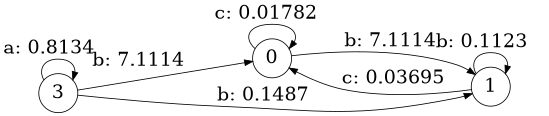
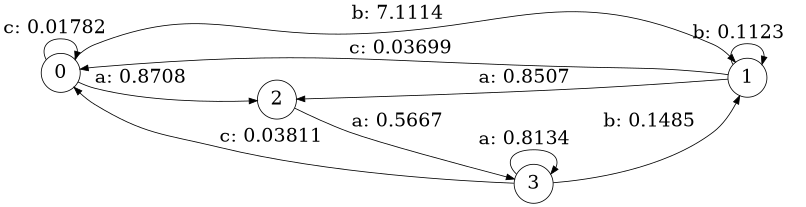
(147, 61) -> (277, 137)
(399, 79) -> (407, 49)
(272, 96) -> (658, 121)
none -> (277, 100)
